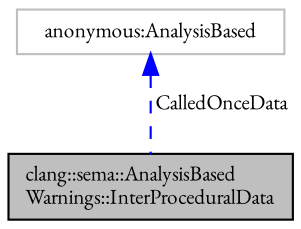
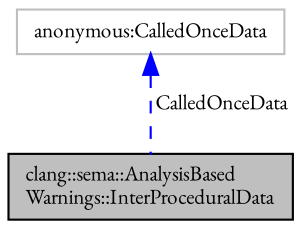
(151, 32) -> (151, 32)
